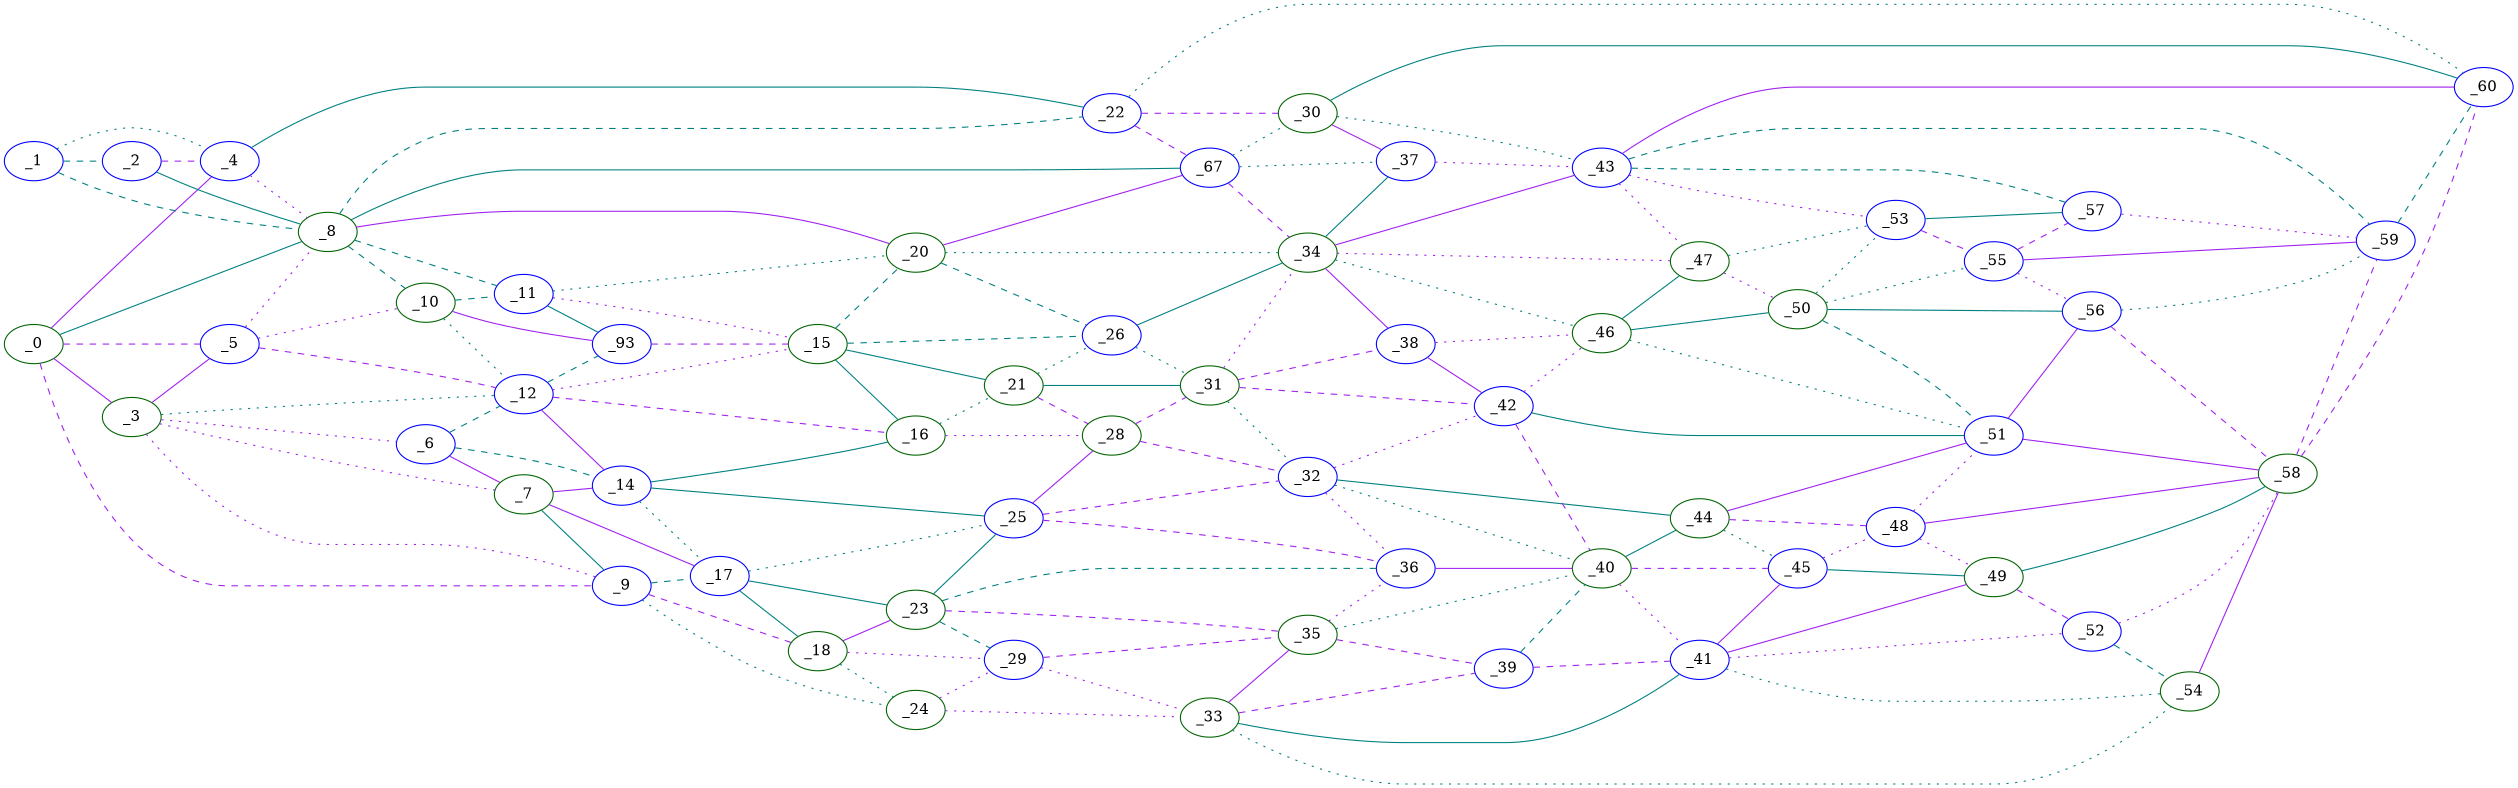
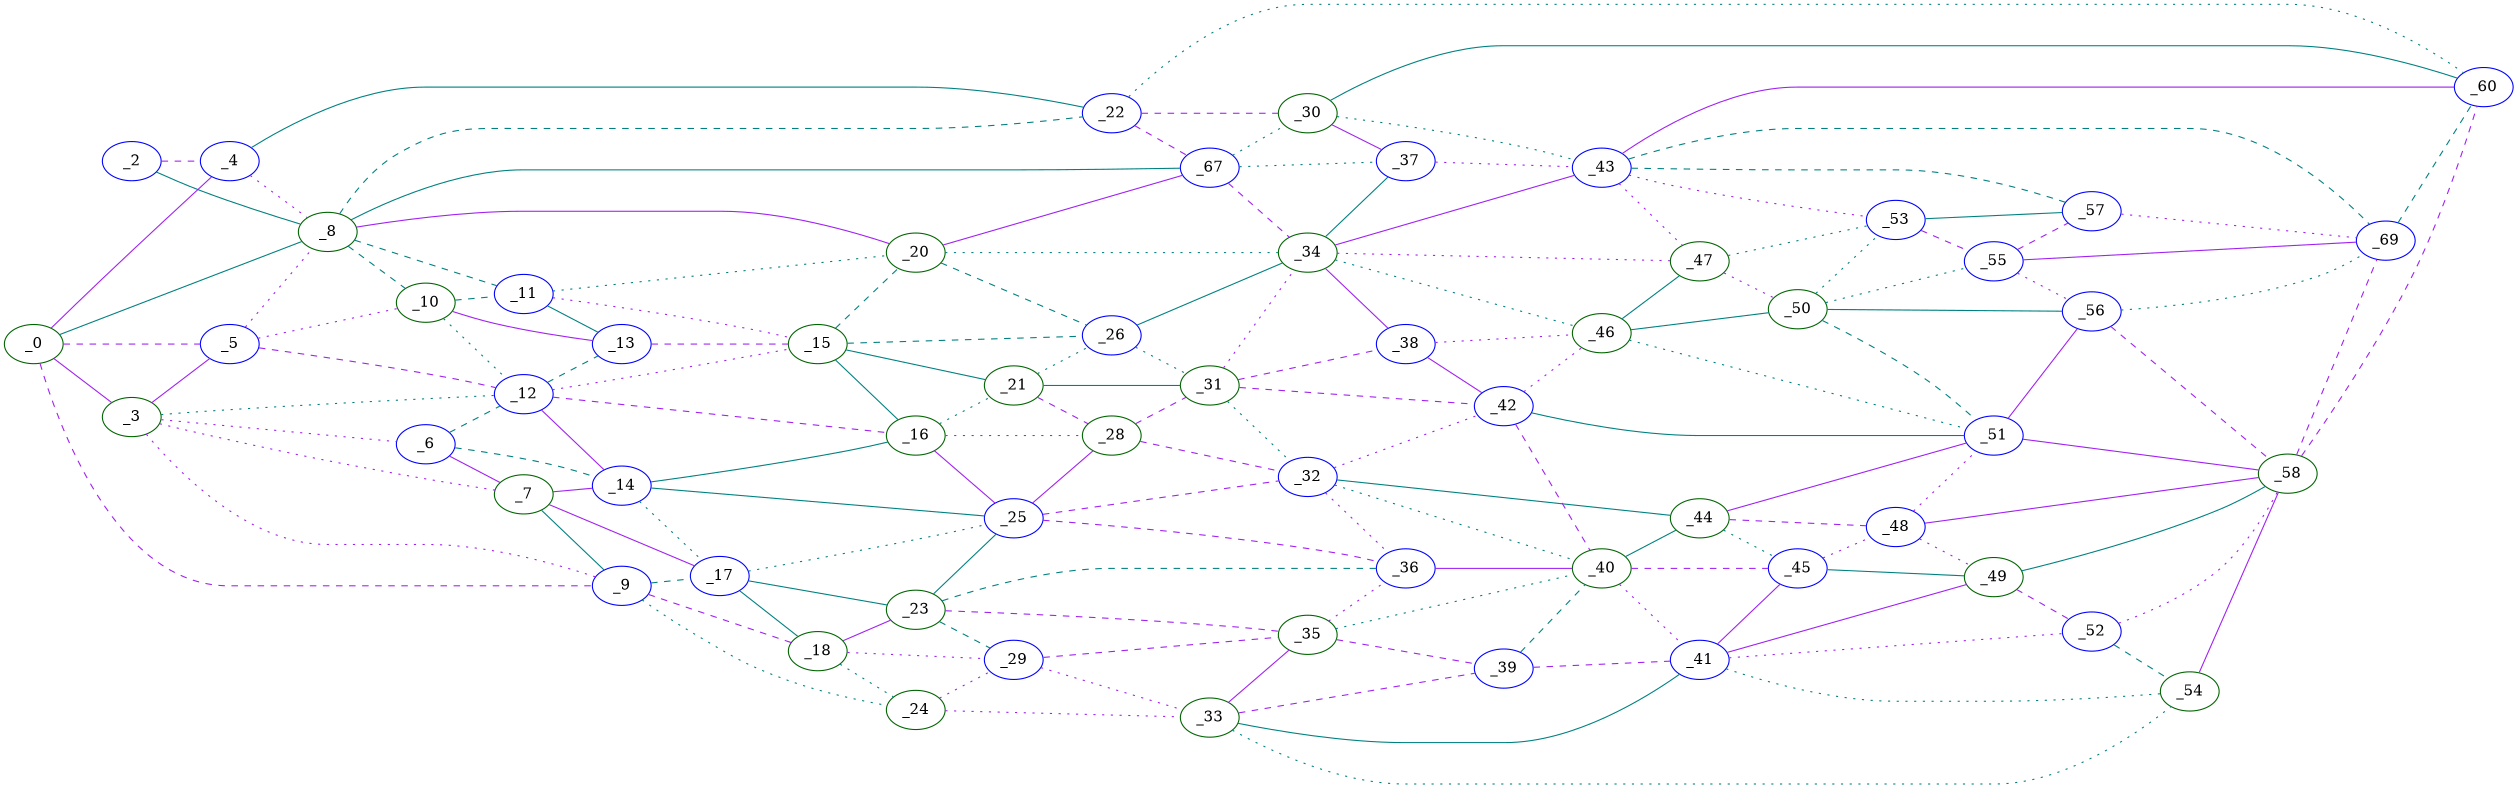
(34, 161) -> none
(2386, 241) -> (2386, 241)
(622, 344) -> (622, 344)
none -> (965, 477)
